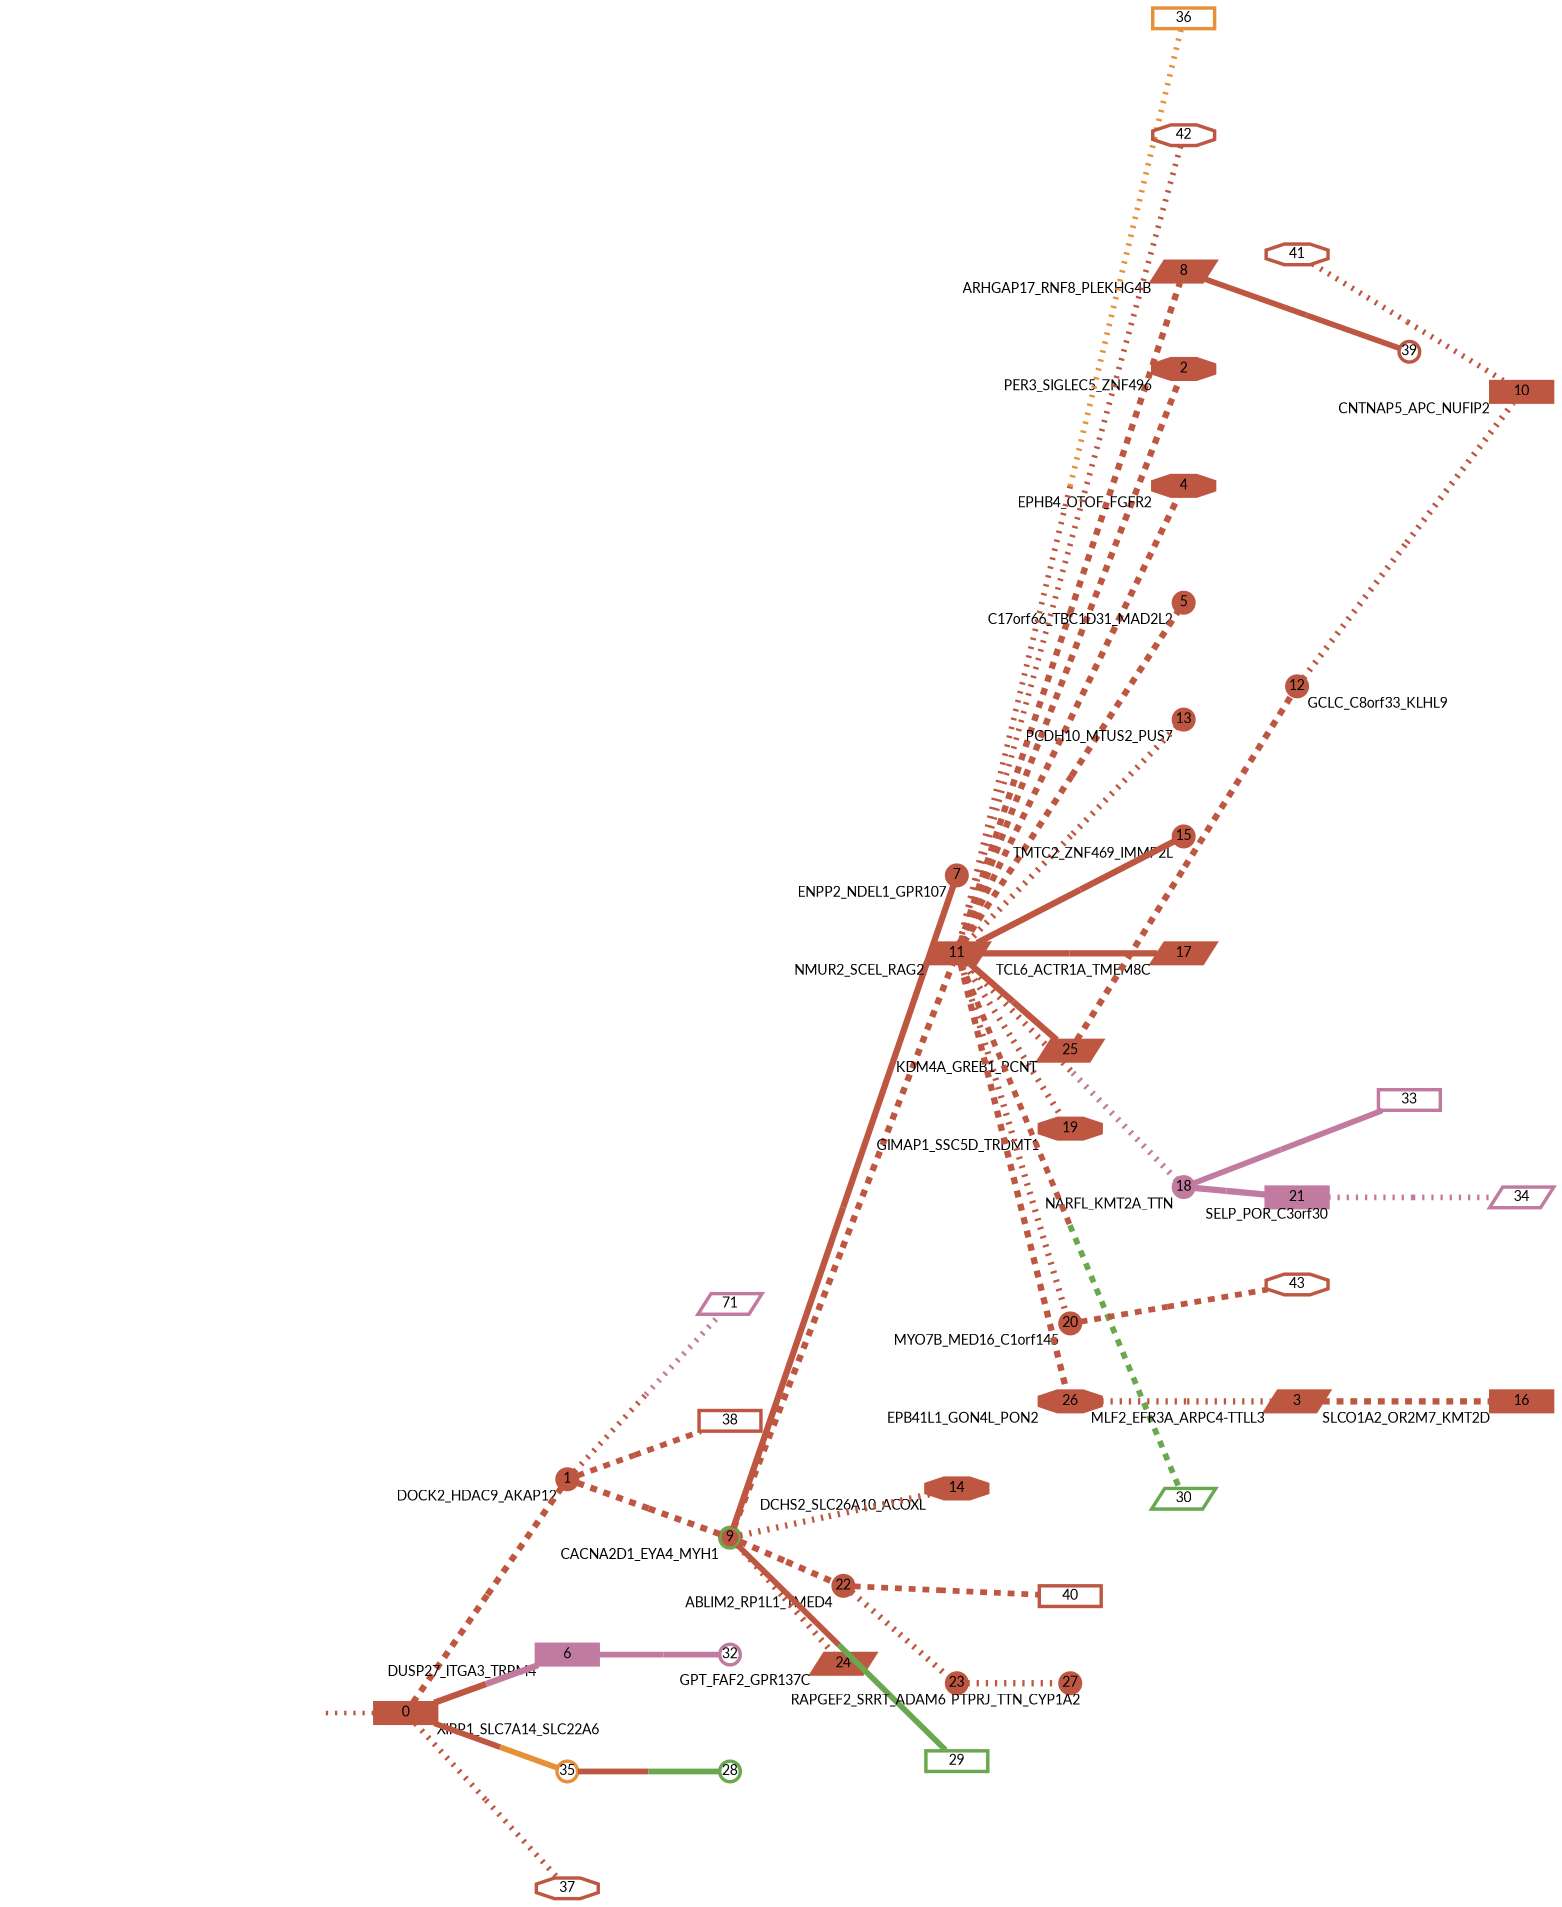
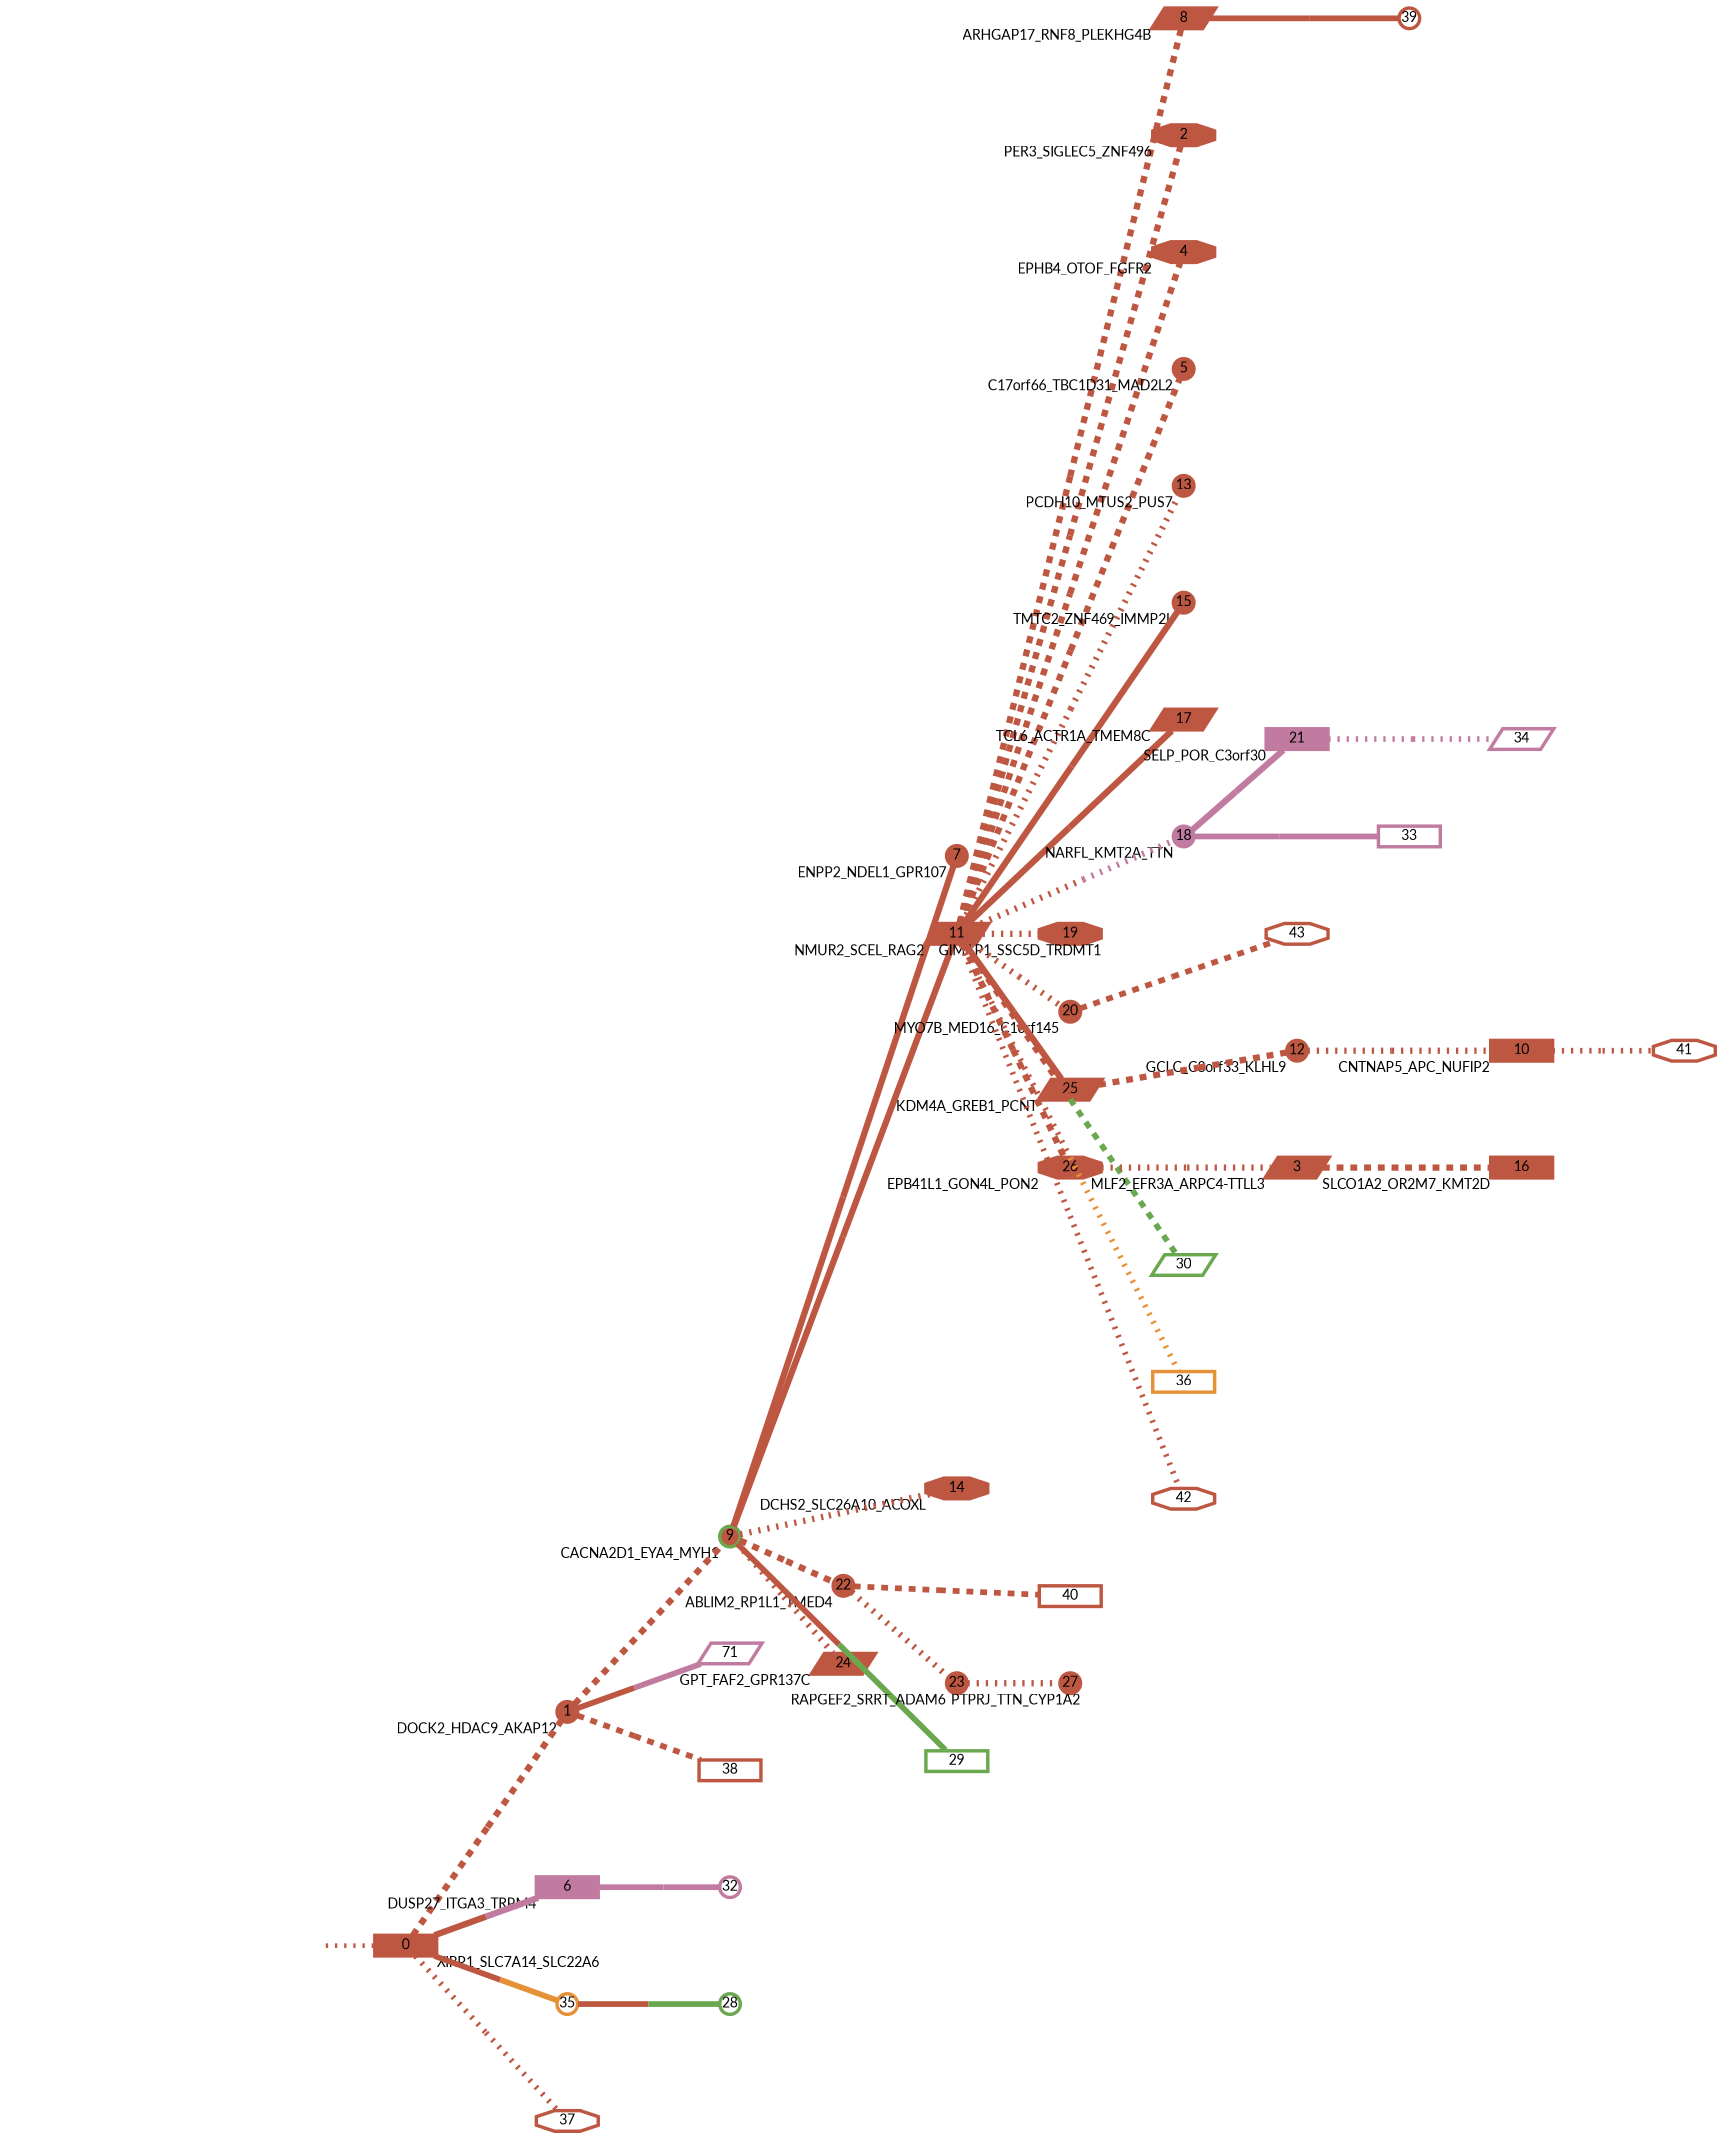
(1408, 322) -> (1603, 1051)
(843, 1246) -> (843, 1236)
(647, 1393) -> (639, 1686)
